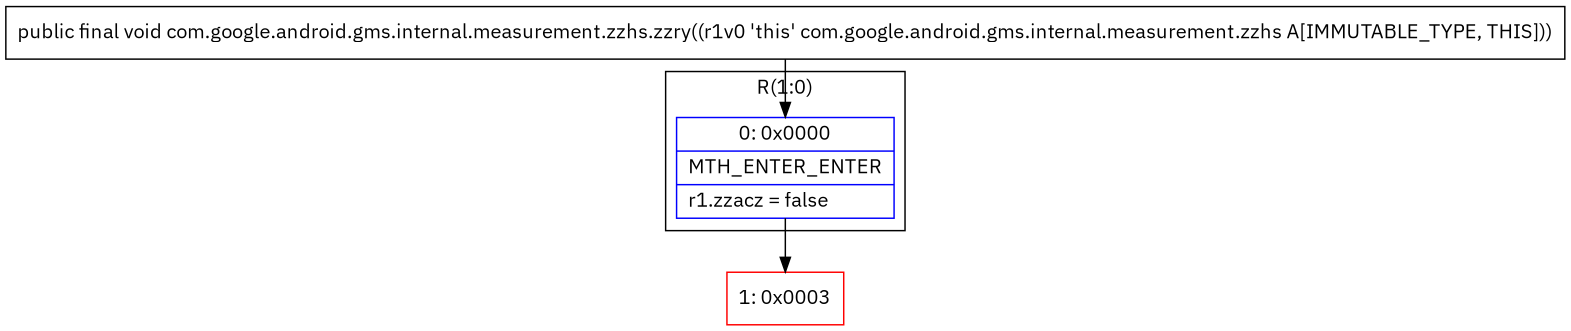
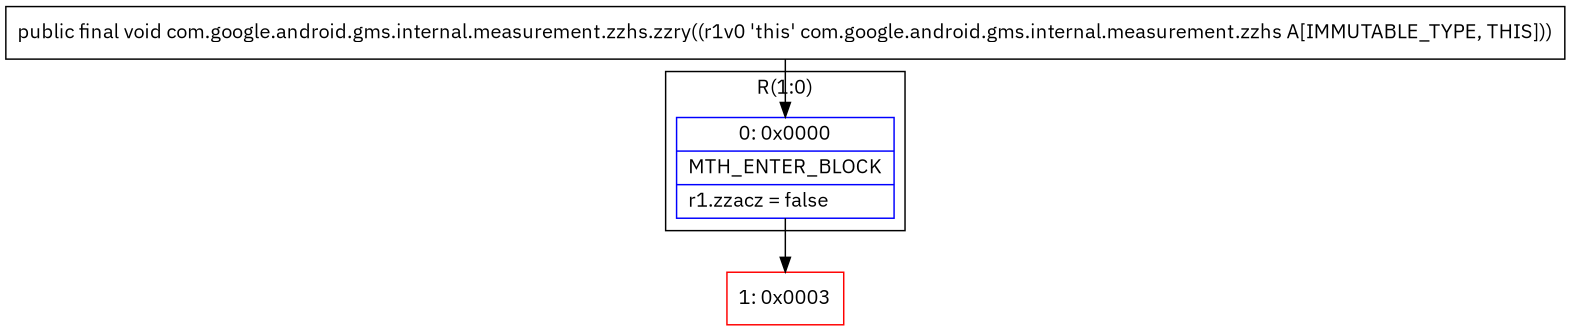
(785, 167) -> (785, 167)
